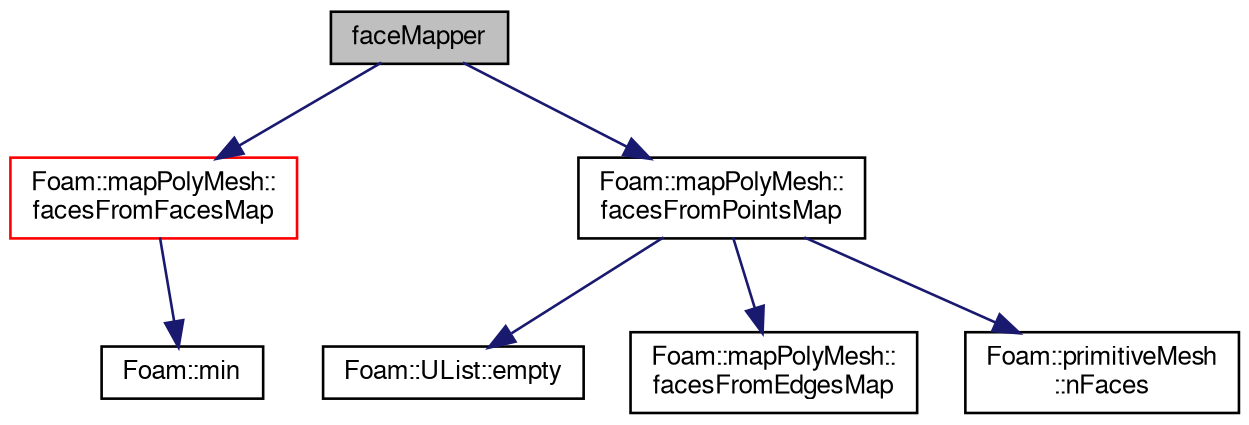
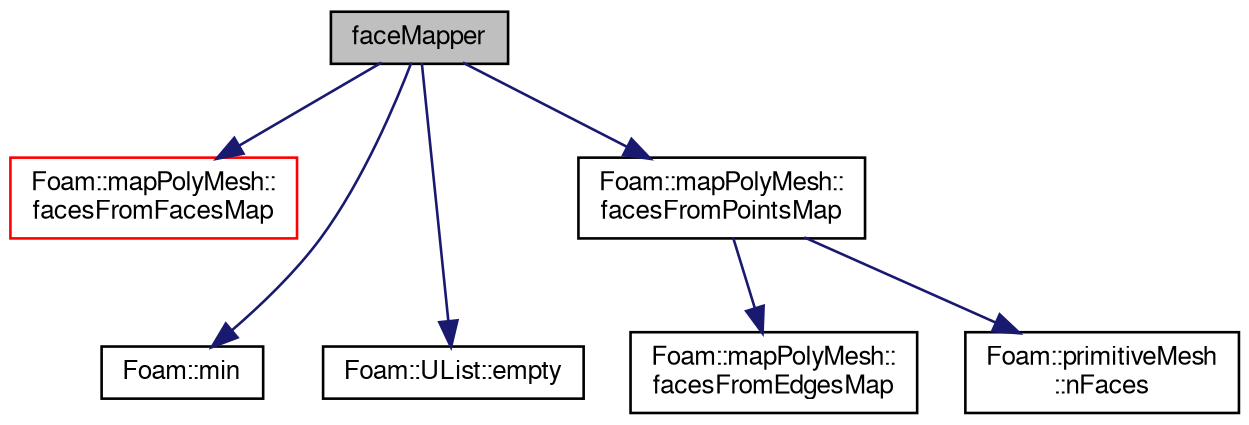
(167, 279) -> (340, 209)
(588, 285) -> (435, 192)
